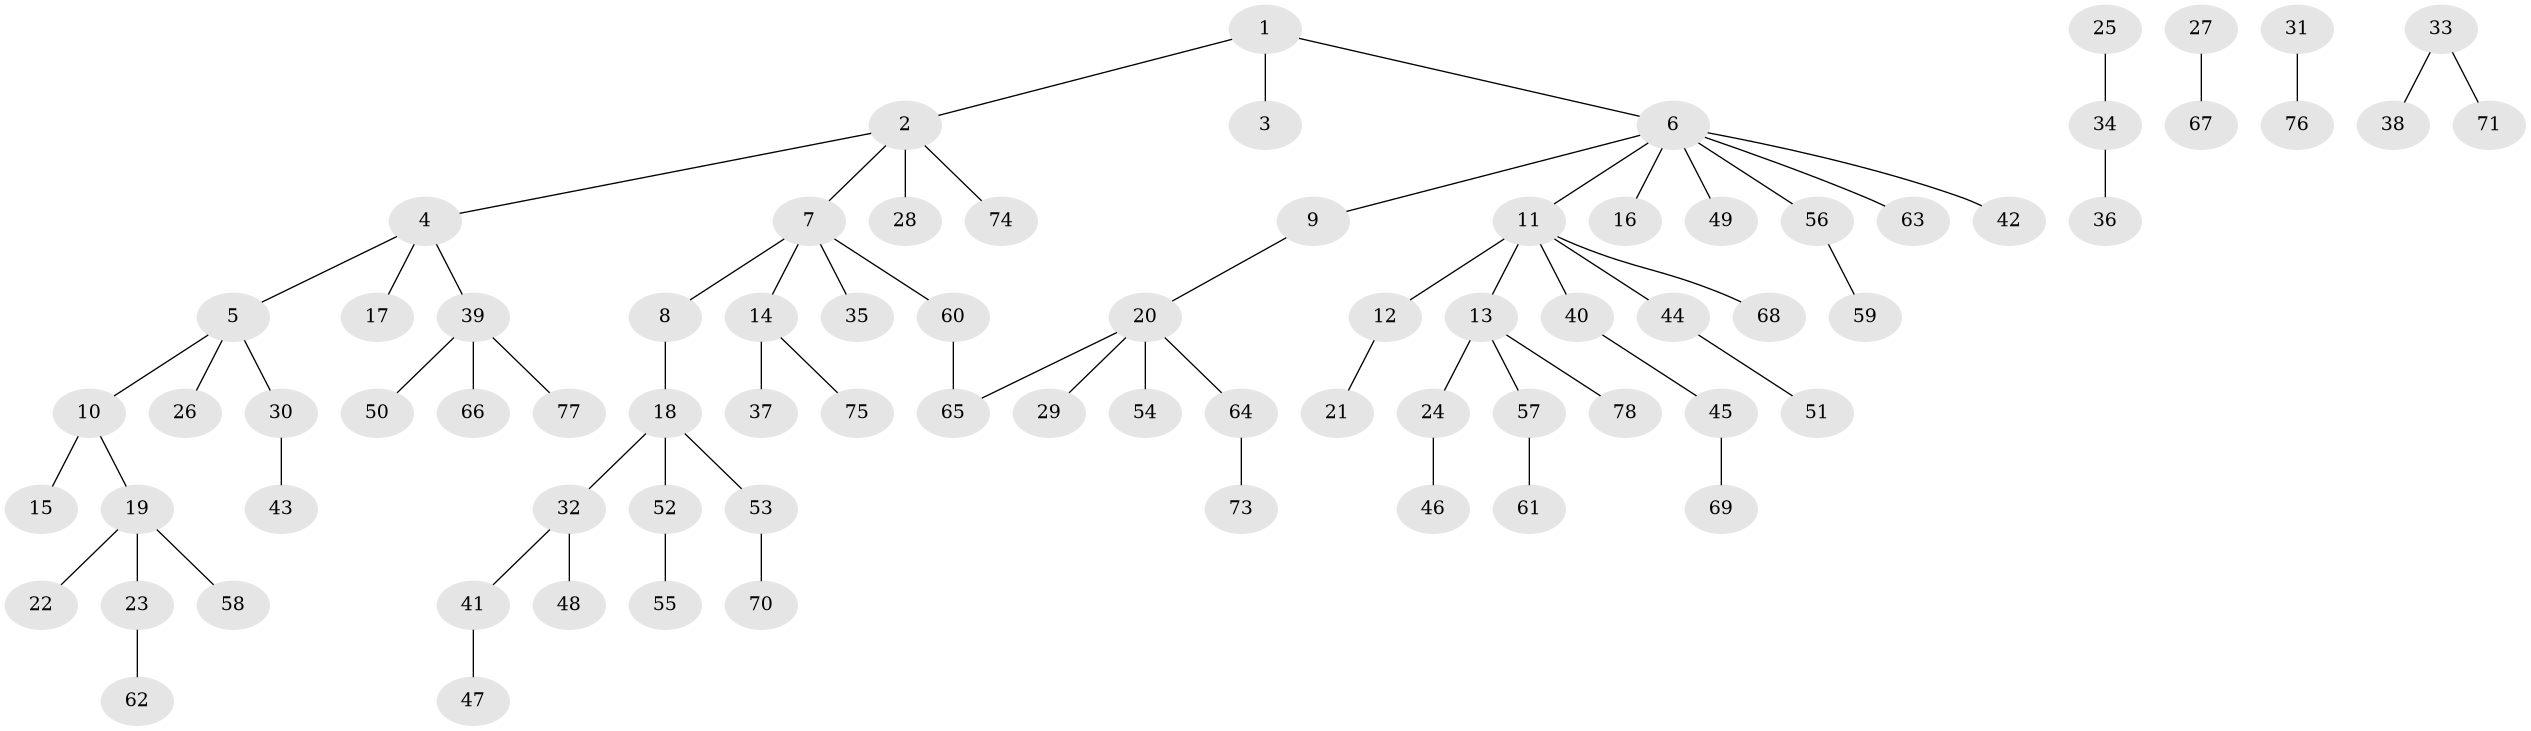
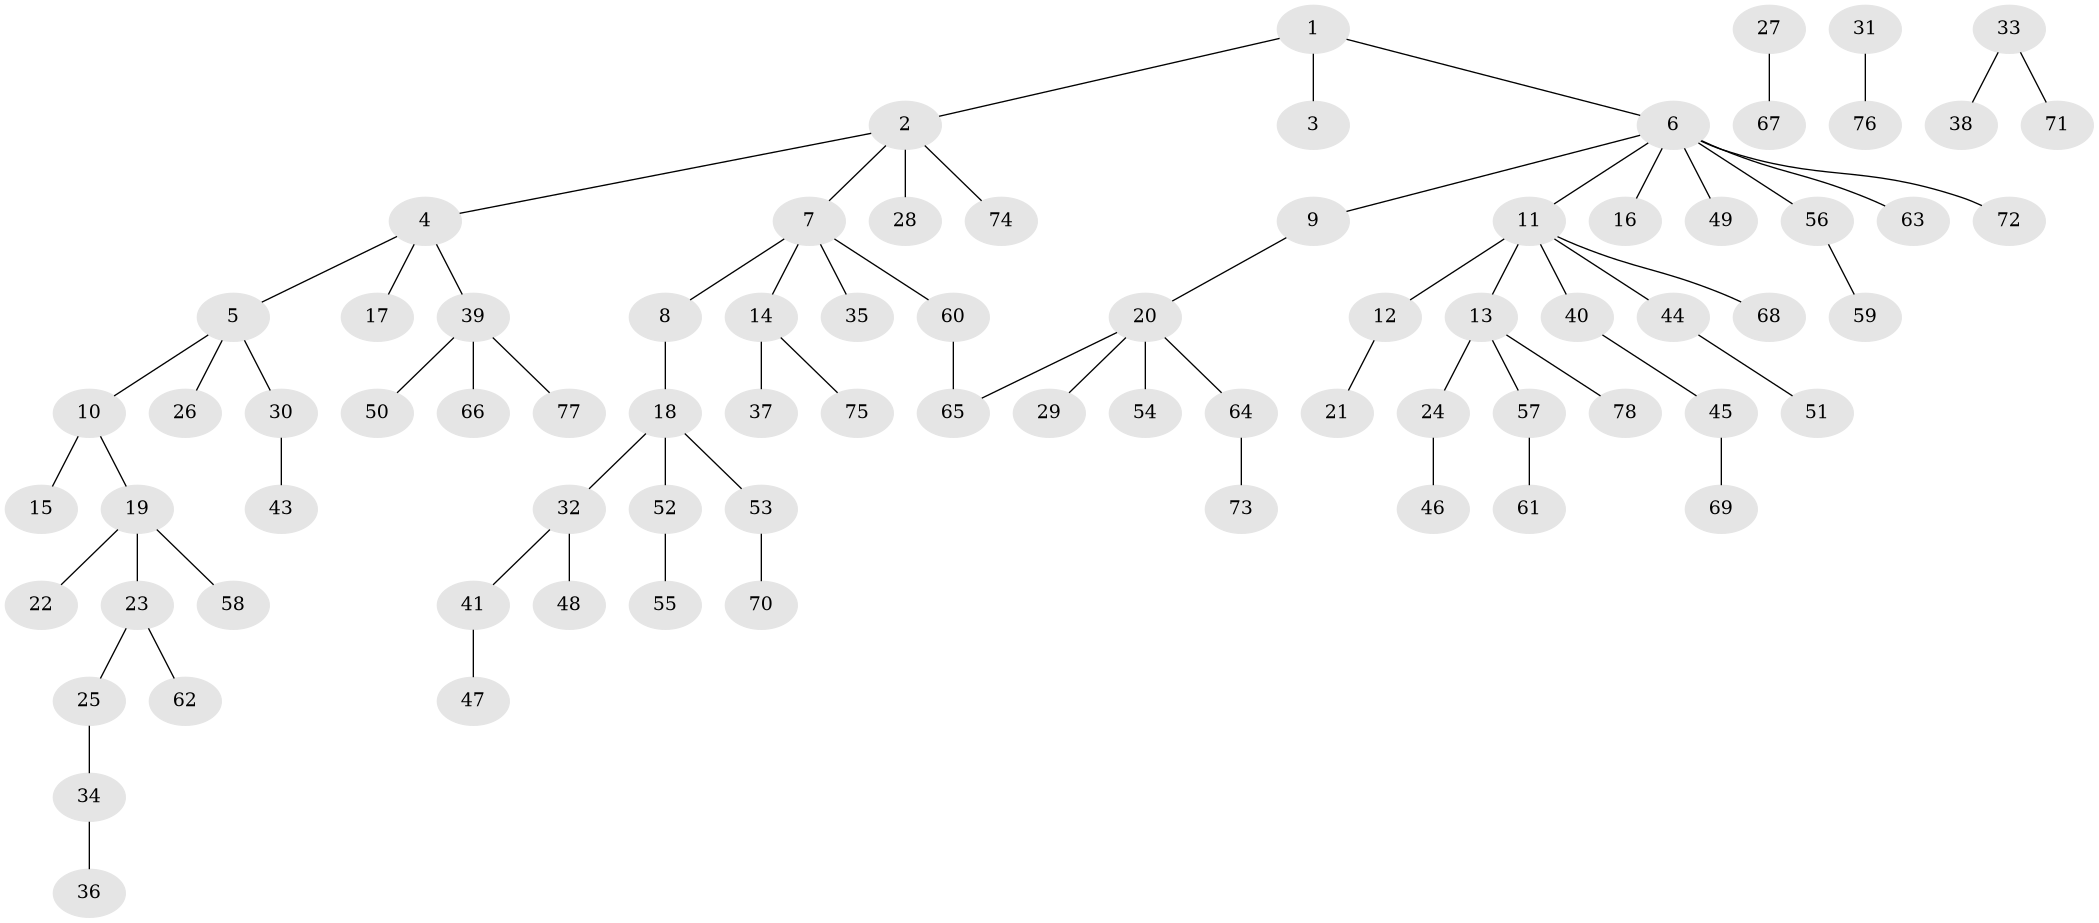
(2009, 221) -> (2009, 221)
none -> (113, 653)
